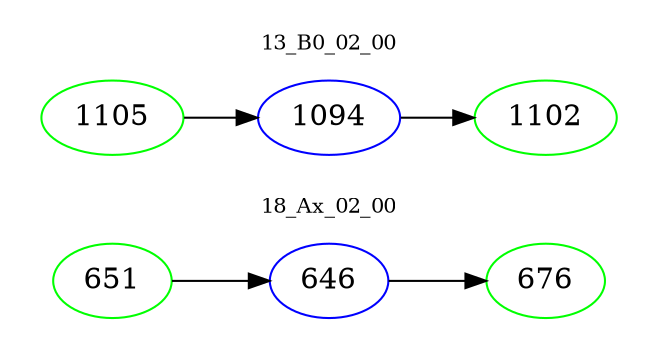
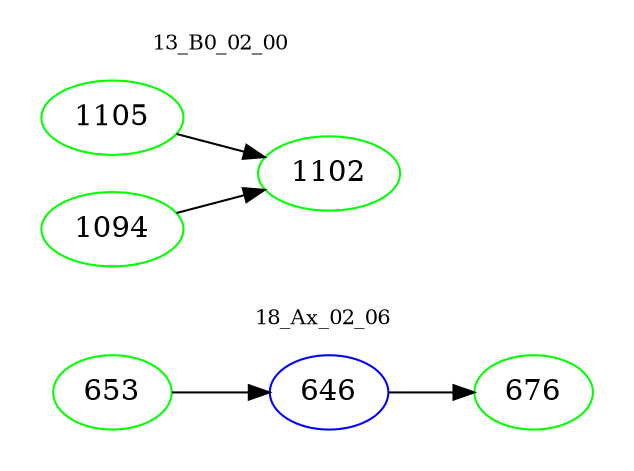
(210, 118) -> (210, 143)
(329, 118) -> (112, 229)
(329, 208) -> (323, 319)
(112, 281) -> (112, 392)
